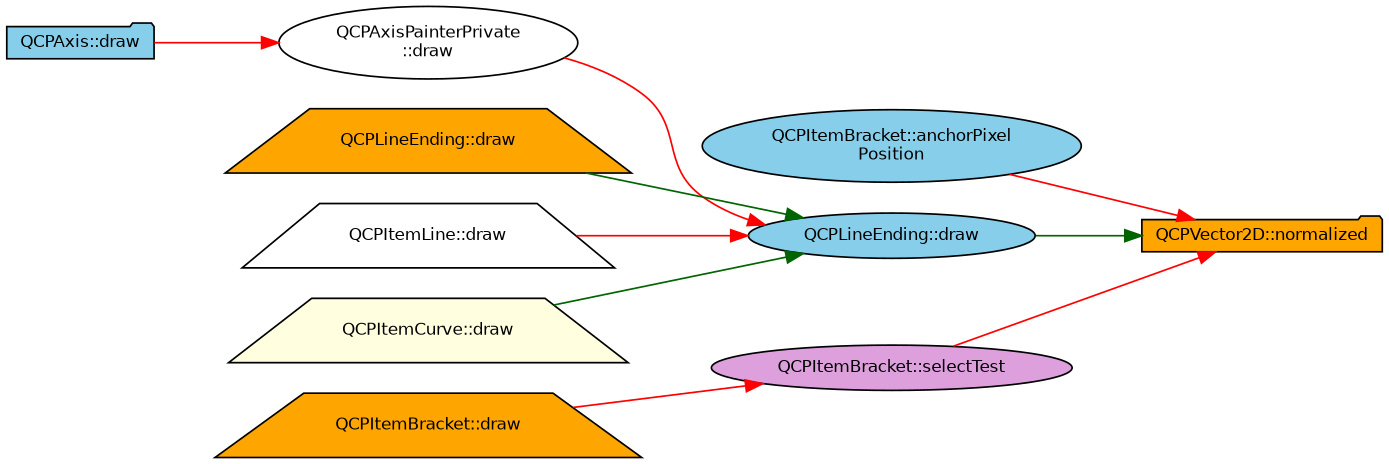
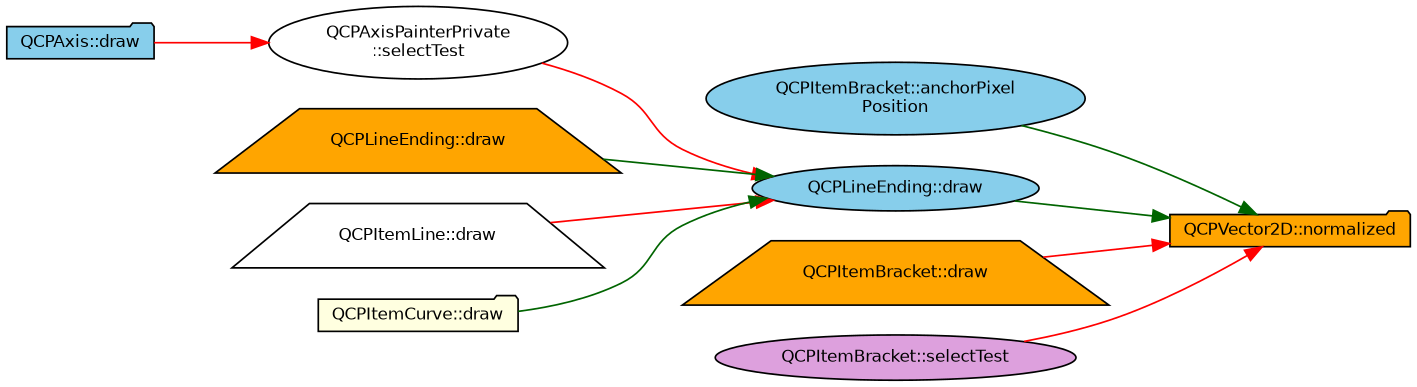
(428, 43) -> (418, 43)
(1093, 195) -> (1134, 160)
(428, 331) -> (418, 315)
(659, 397) -> (1098, 251)
